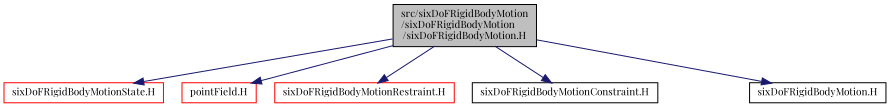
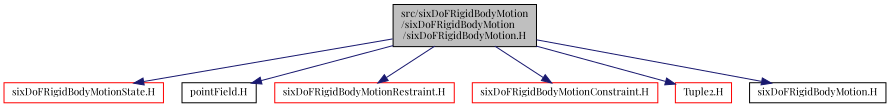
(219, 93) -> (219, 93)
(565, 93) -> (565, 93)
none -> (703, 93)
